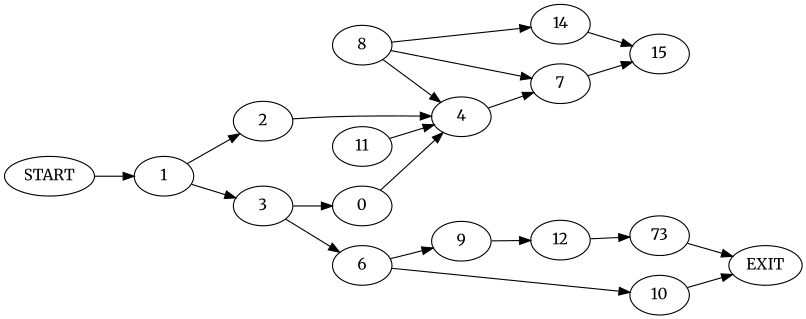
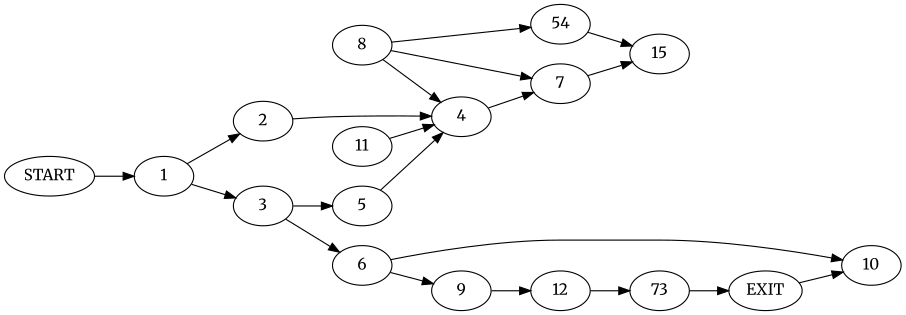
(560, 24) -> (560, 24)
(362, 206) -> (362, 206)
(705, 283) -> (816, 279)
